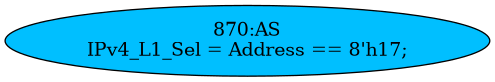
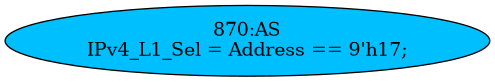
(247, 41) -> (247, 41)
